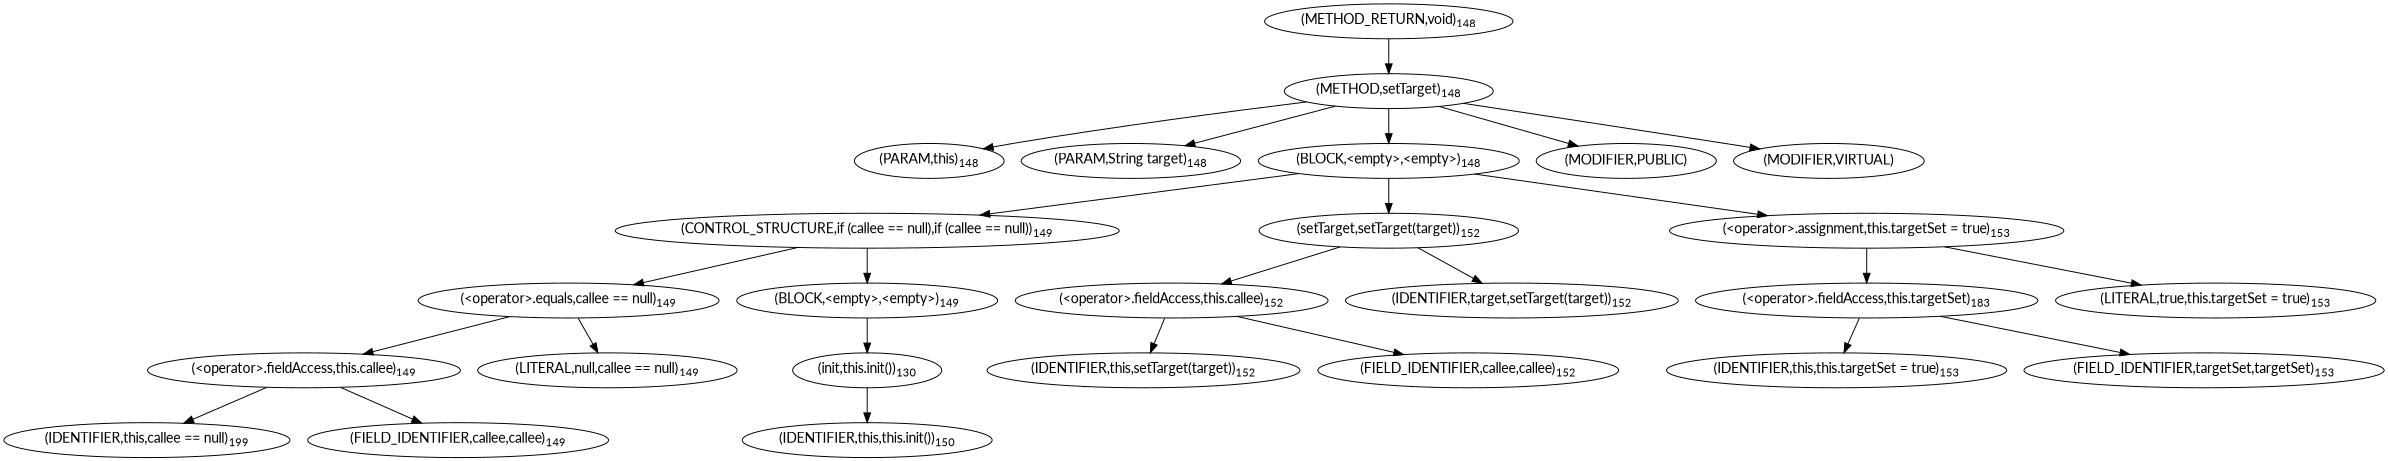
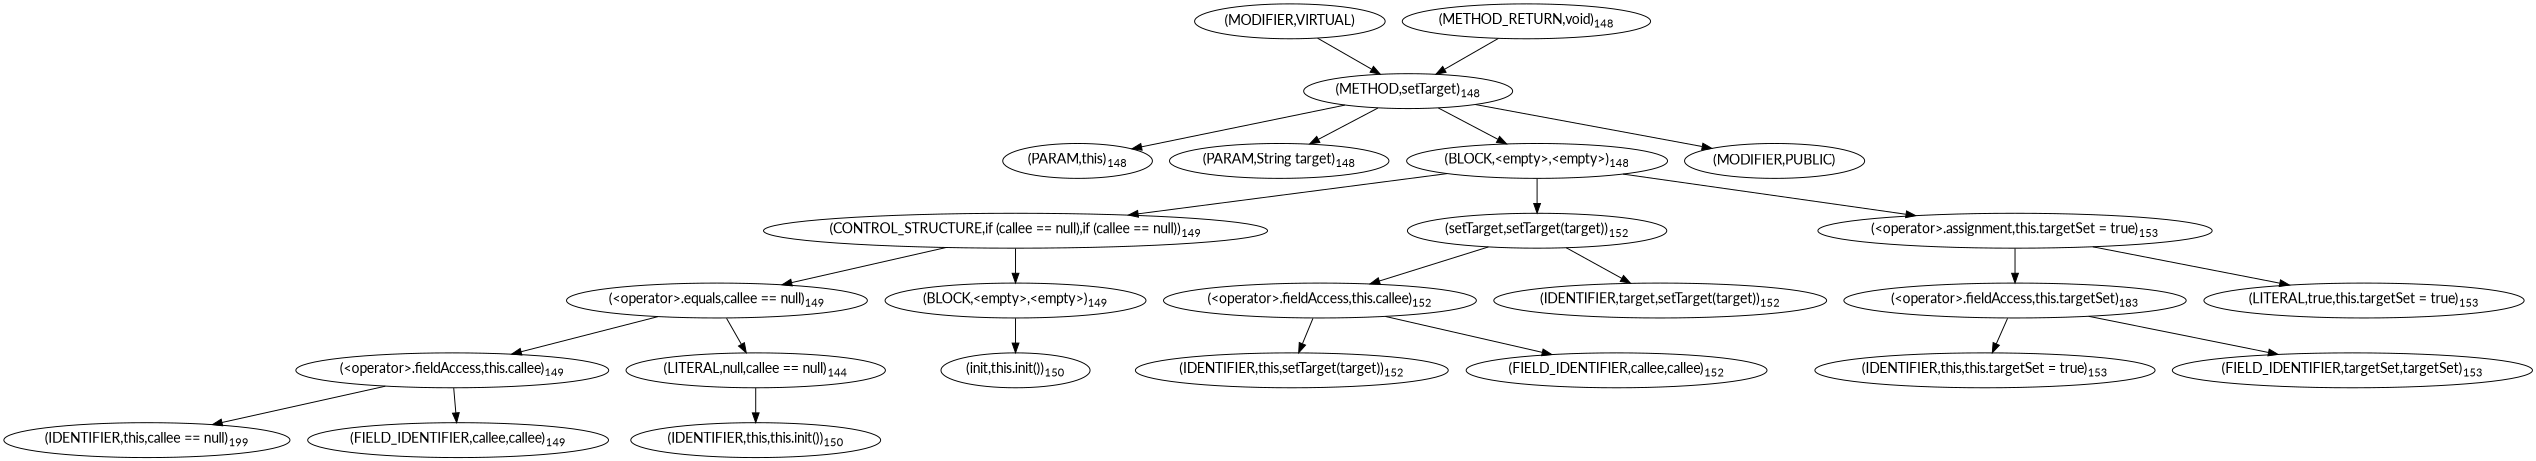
(1607, 125) -> (1344, 54)
(689, 369) -> (838, 369)
(906, 369) -> (1055, 369)
(867, 400) -> (756, 400)
